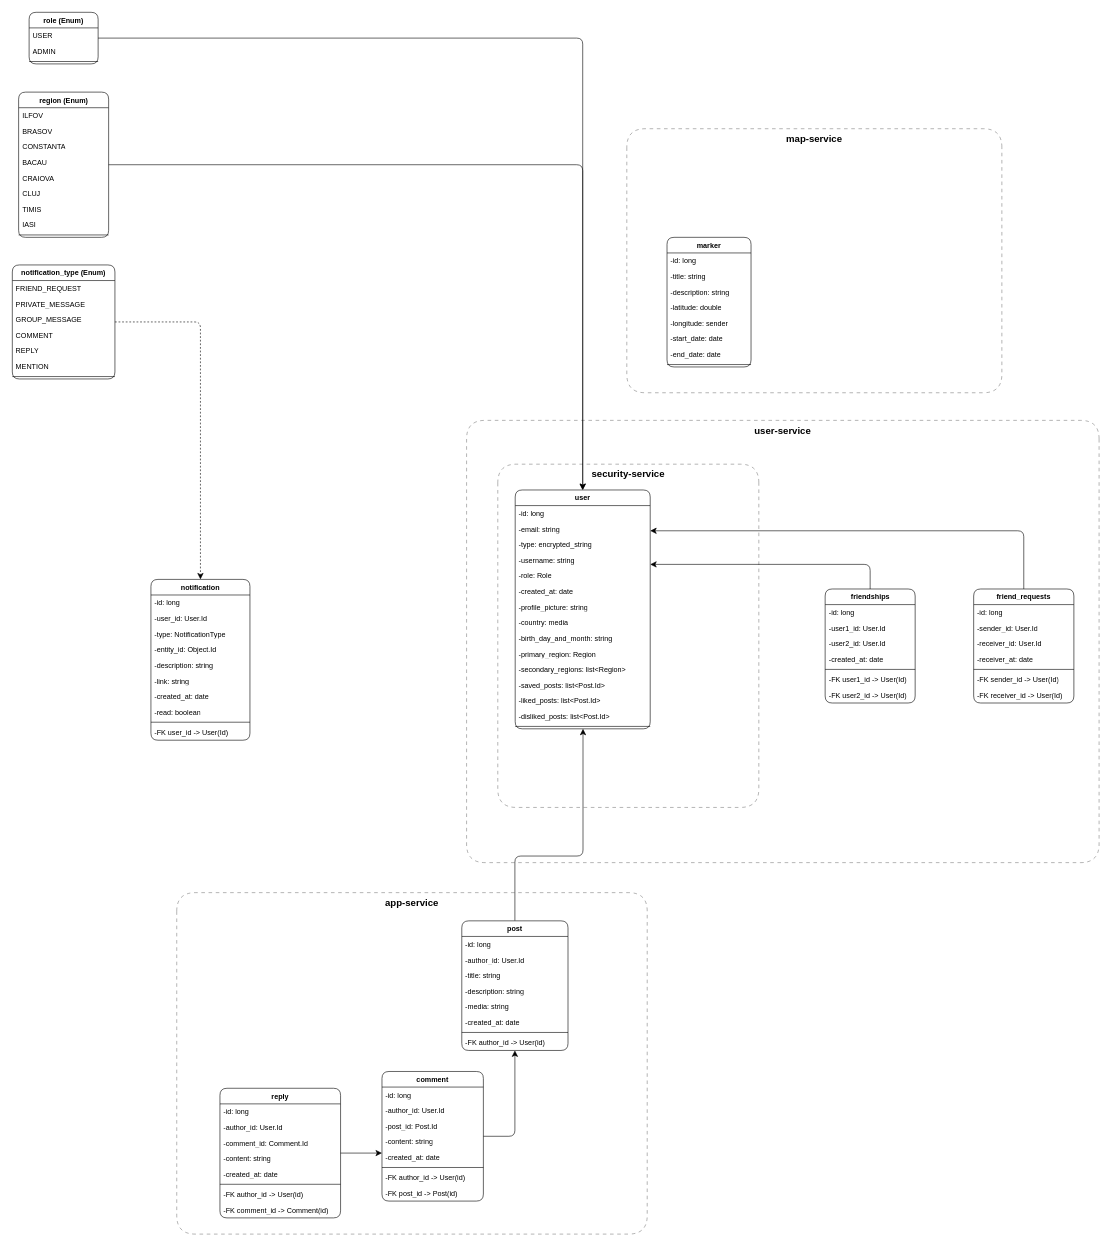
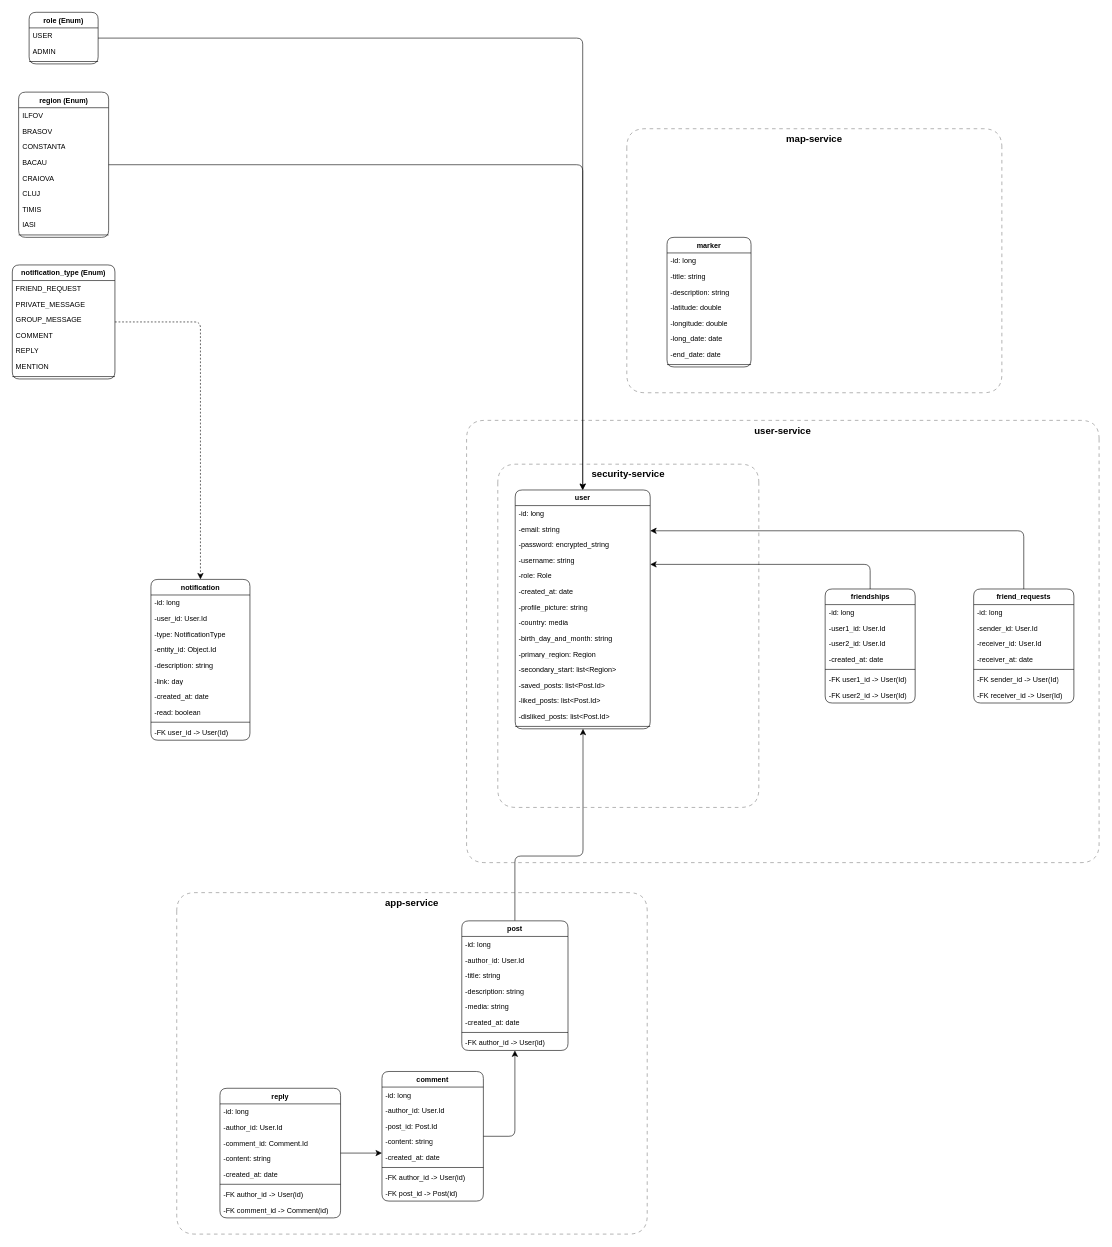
(703, 324) -> (702, 324)
(703, 339) -> (700, 339)
(562, 545) -> (570, 545)
(578, 670) -> (575, 670)
(176, 681) -> (171, 681)
